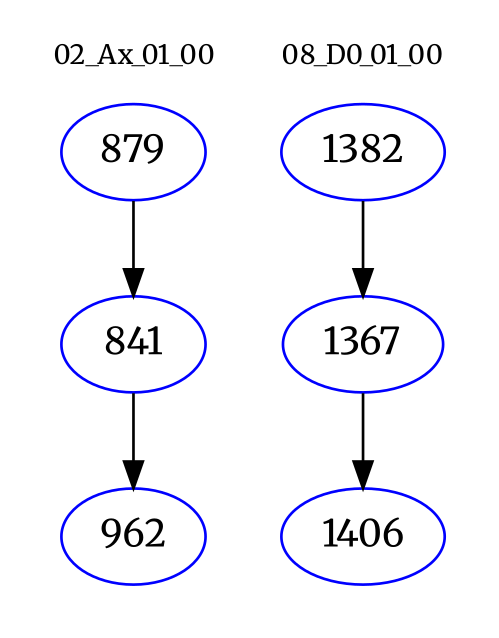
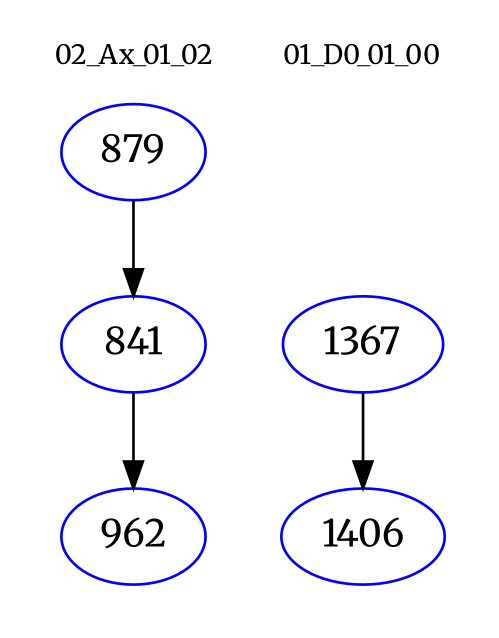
(135, 57) -> (135, 57)
(363, 57) -> (363, 57)
(363, 152) -> none
